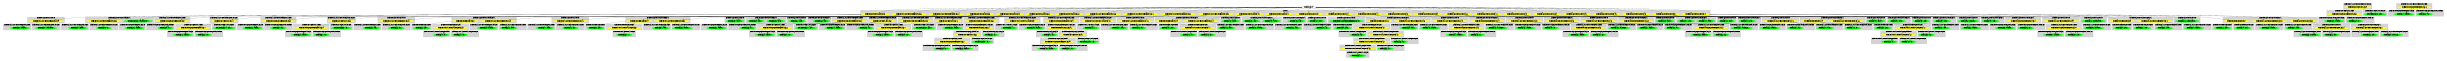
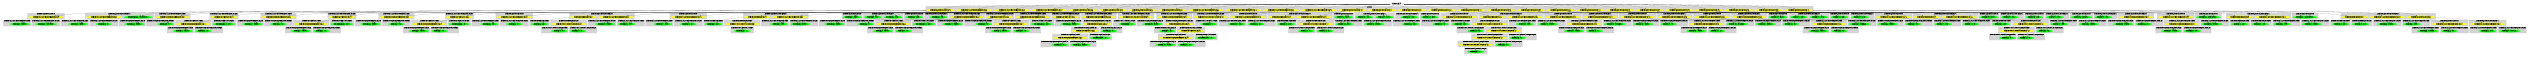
none -> (1012, 10)
(1346, 21) -> (1459, 17)
